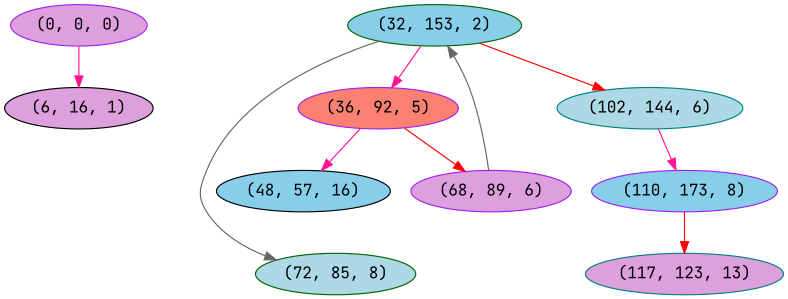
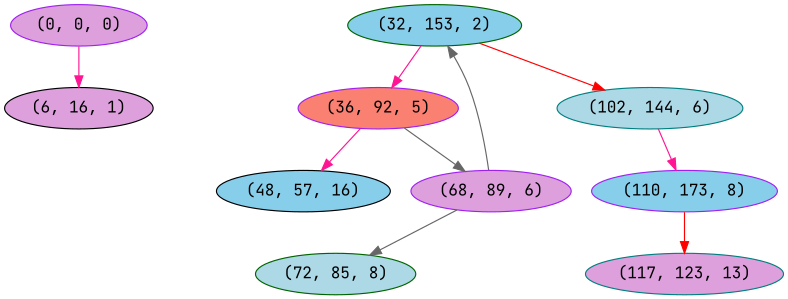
(234, 127) -> (419, 230)
(430, 146) -> (430, 146)
